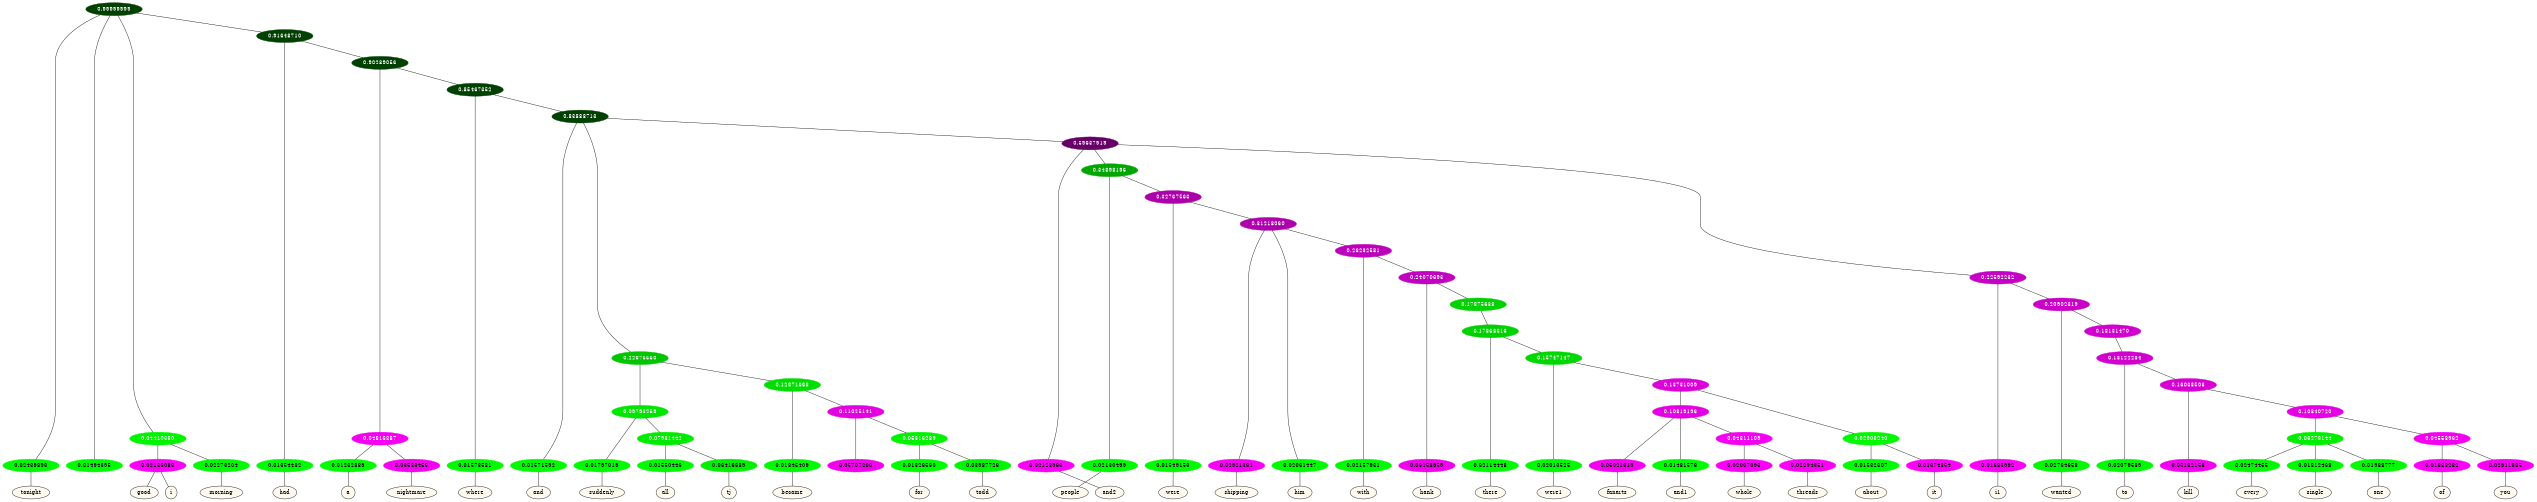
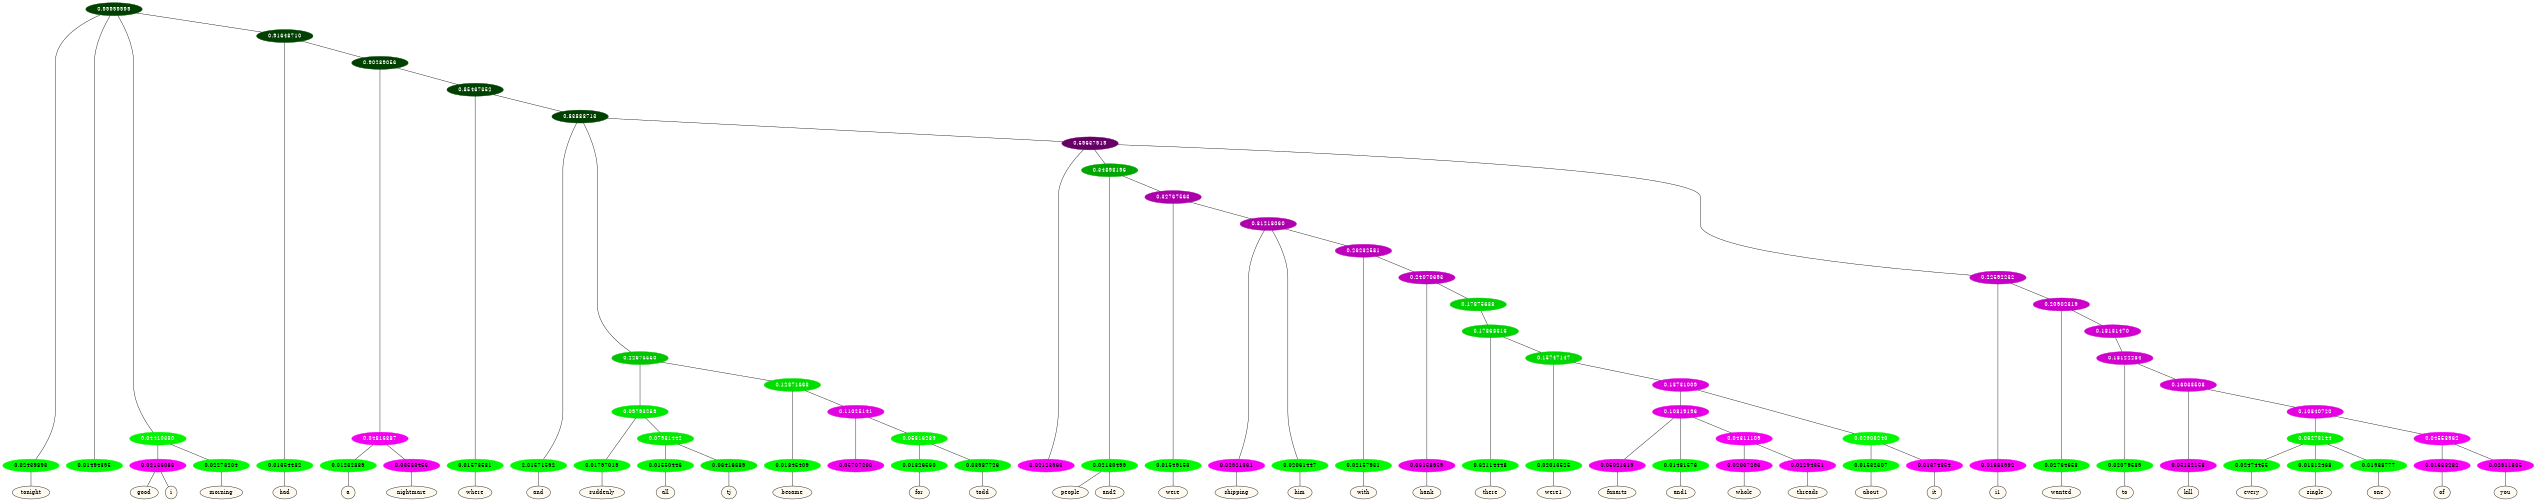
(539, 466) -> (539, 466)
(1744, 466) -> (1744, 466)
(1079, 480) -> (1110, 479)
